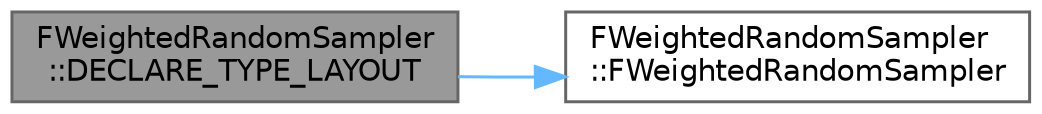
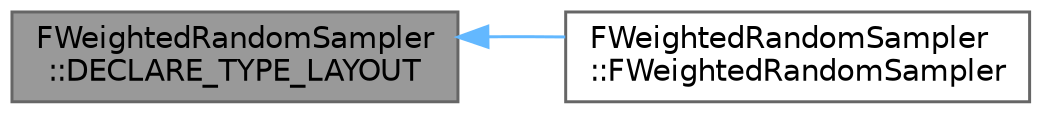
(497, 77) -> (527, 37)
